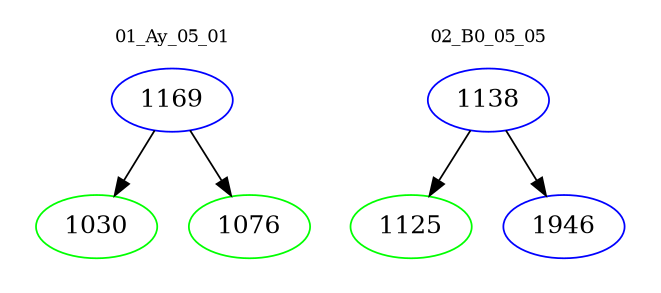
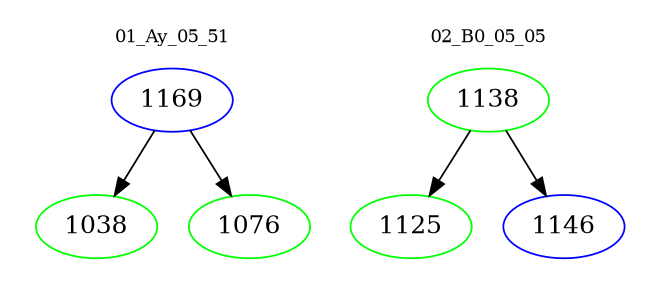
(172, 38) -> (172, 38)
(488, 100) -> (488, 100)
(97, 227) -> (97, 227)
(564, 227) -> (564, 227)
